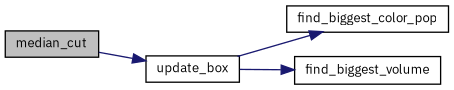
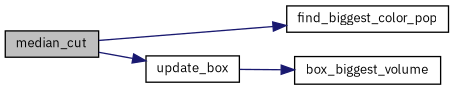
(274, 46) -> (186, 33)
(368, 70) -> (368, 70)
